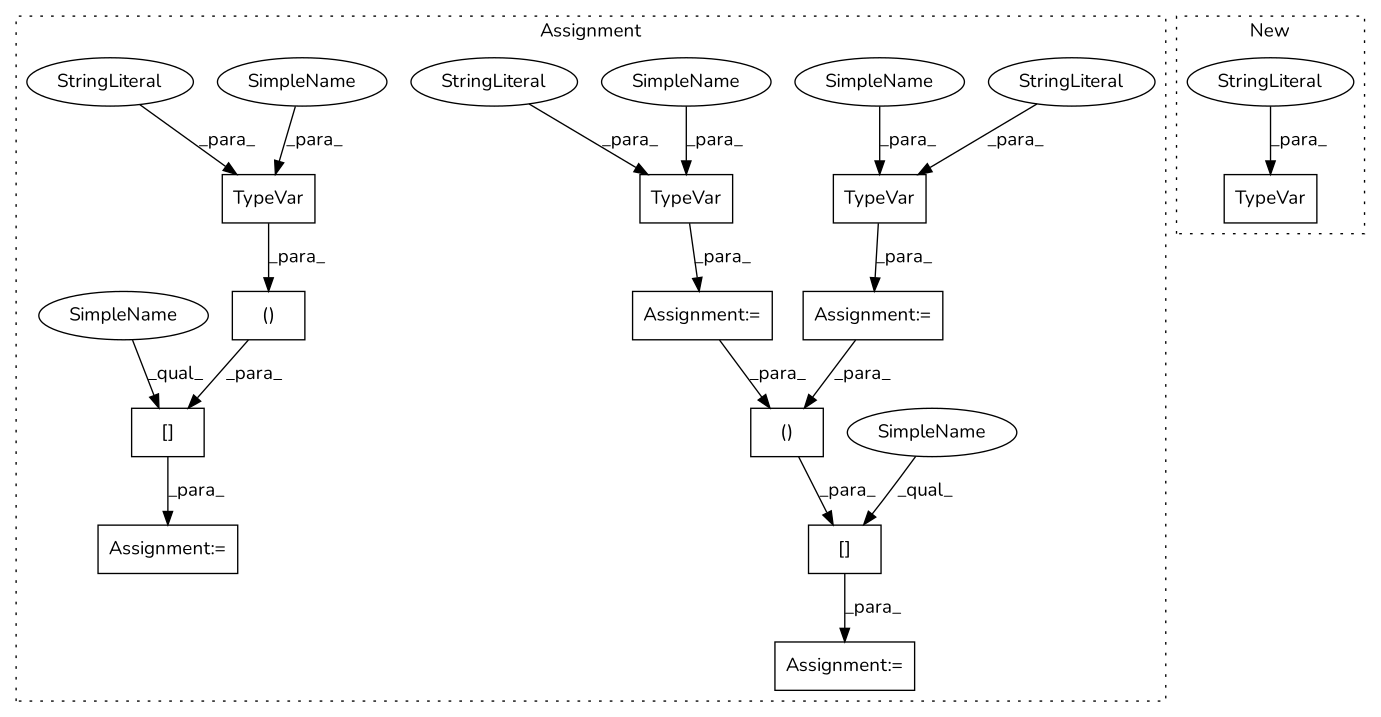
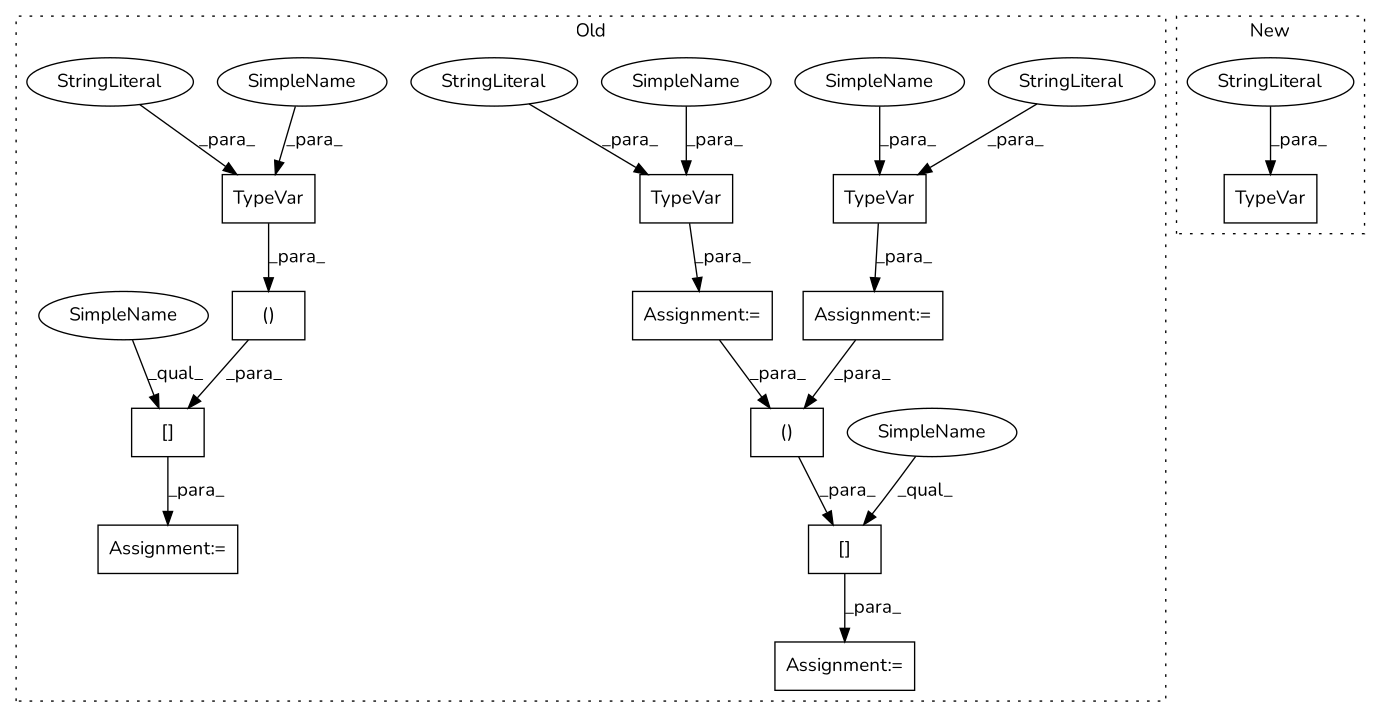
(591, 32) -> (591, 32)
